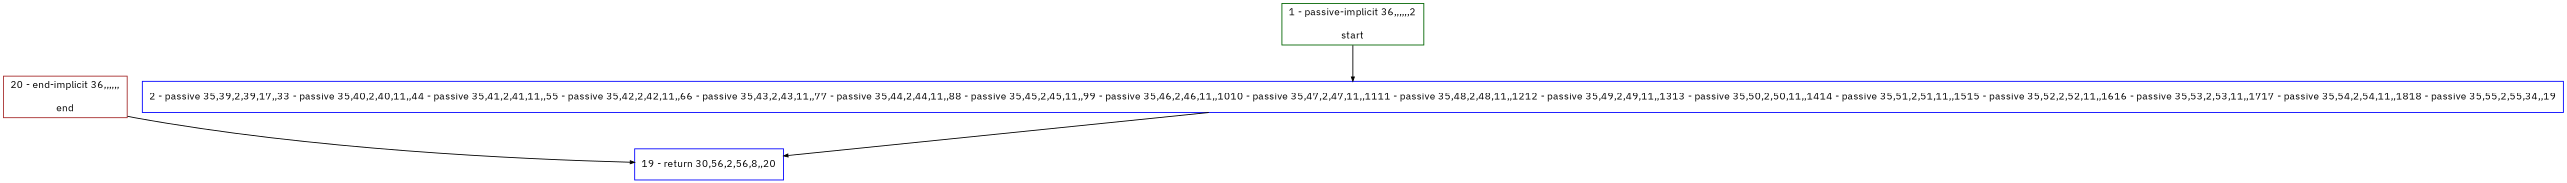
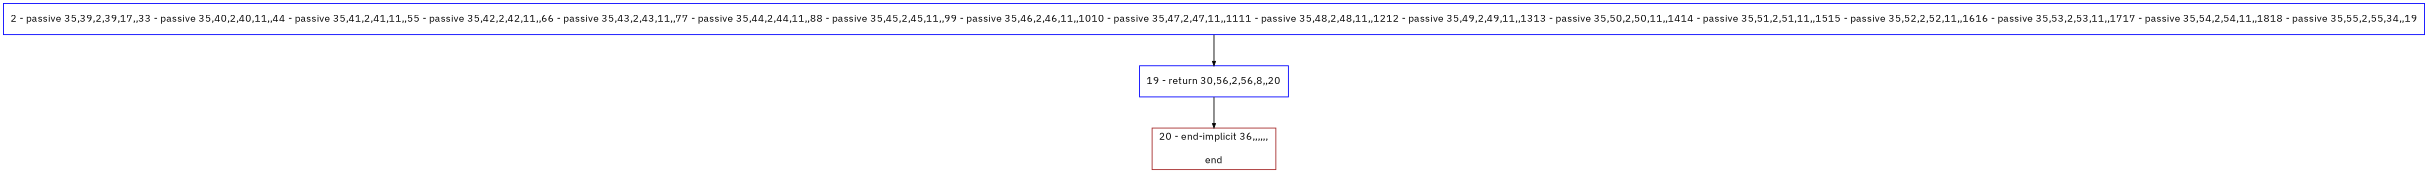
(1353, 24) -> none
(378, 148) -> (1214, 110)
